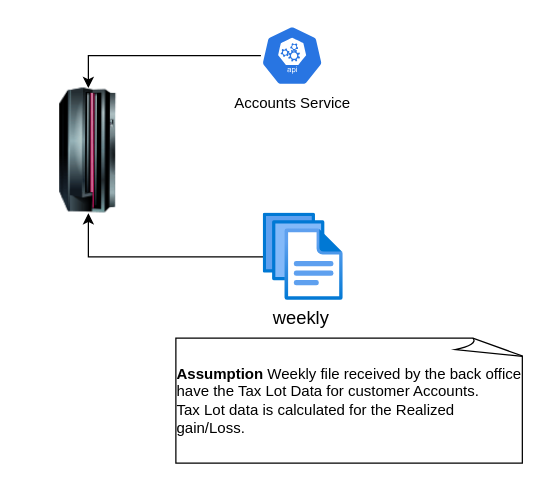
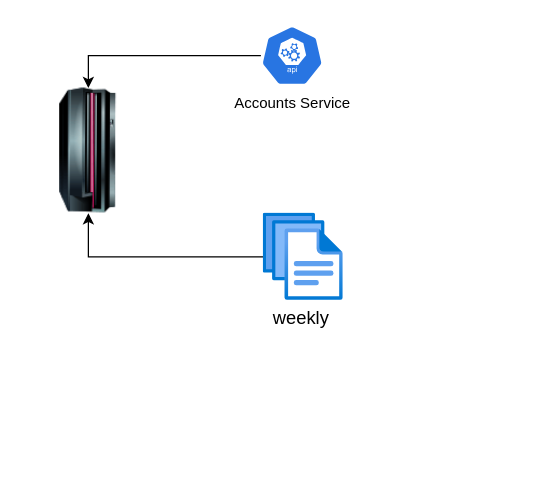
(351, 401) -> none
